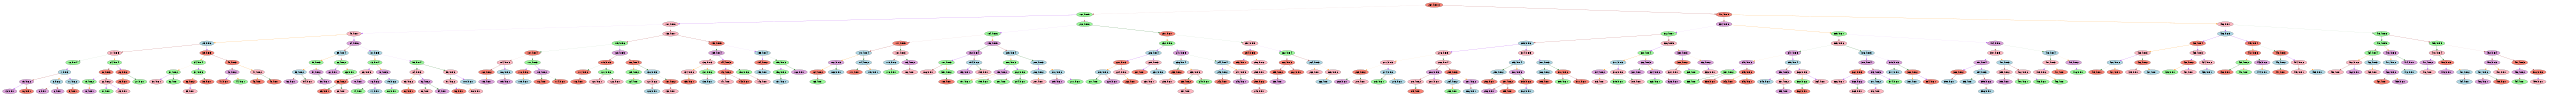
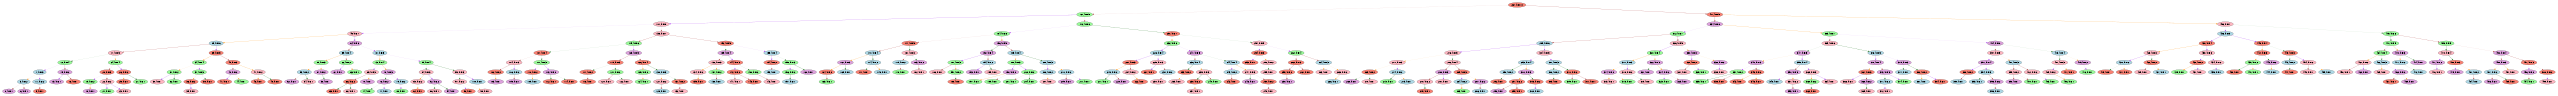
(46, 77) -> (65, 67)
